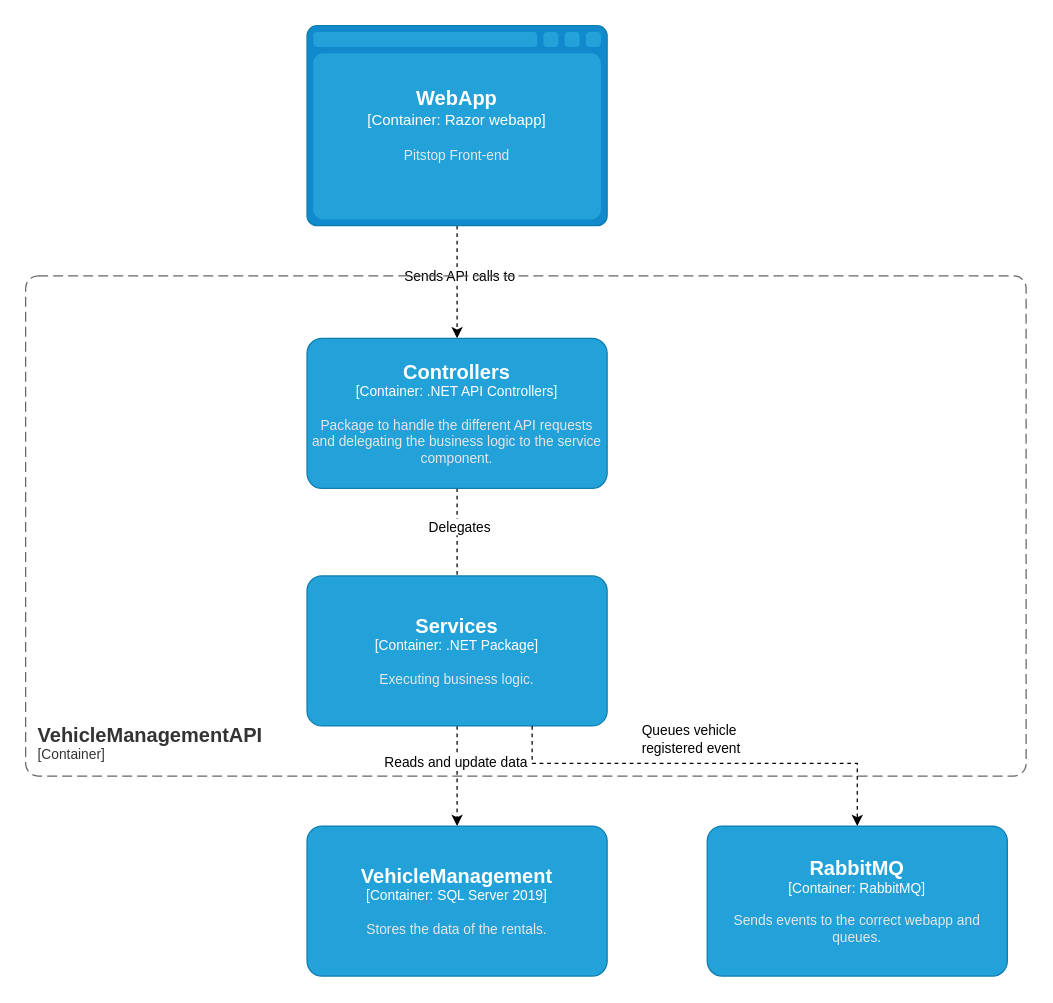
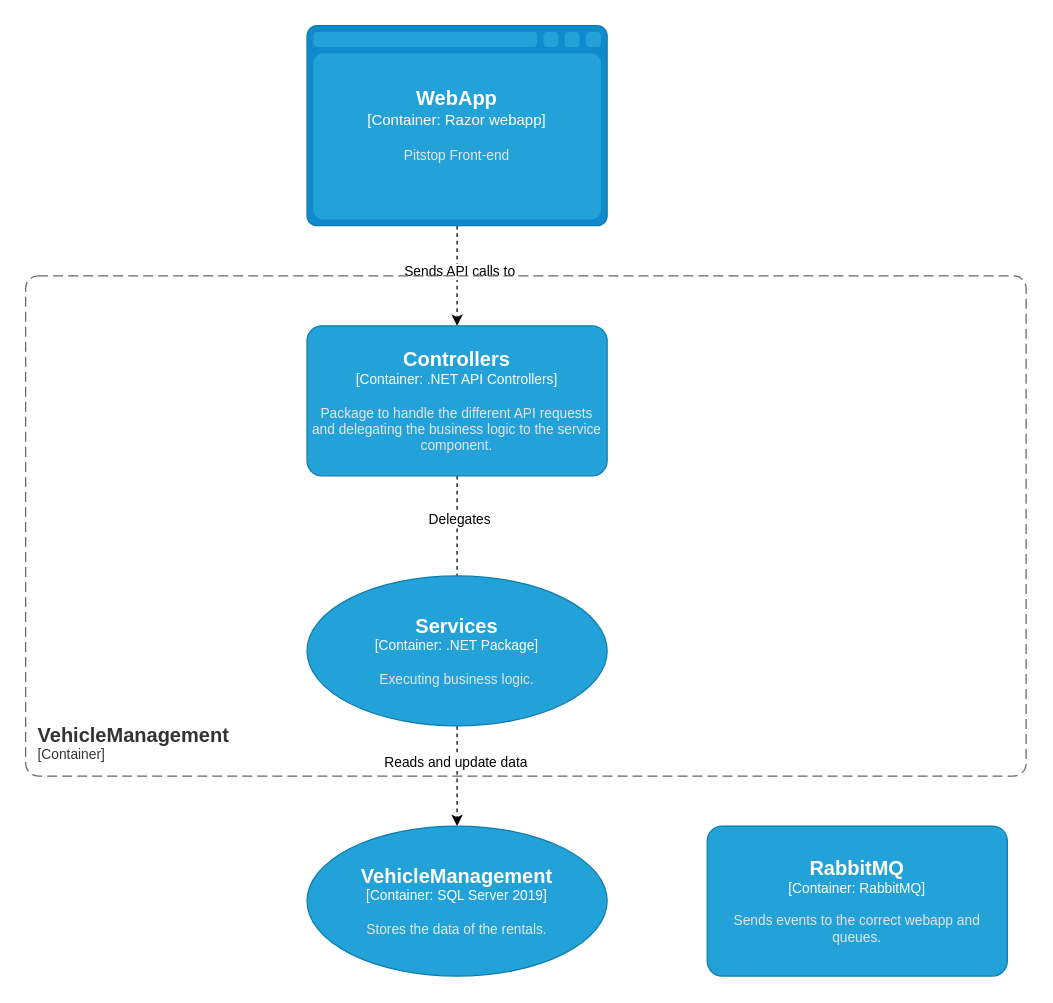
(457, 413) -> (457, 401)
(457, 651) -> (457, 651)
(112, 745) -> (100, 745)
(703, 763) -> none
(457, 901) -> (457, 901)
